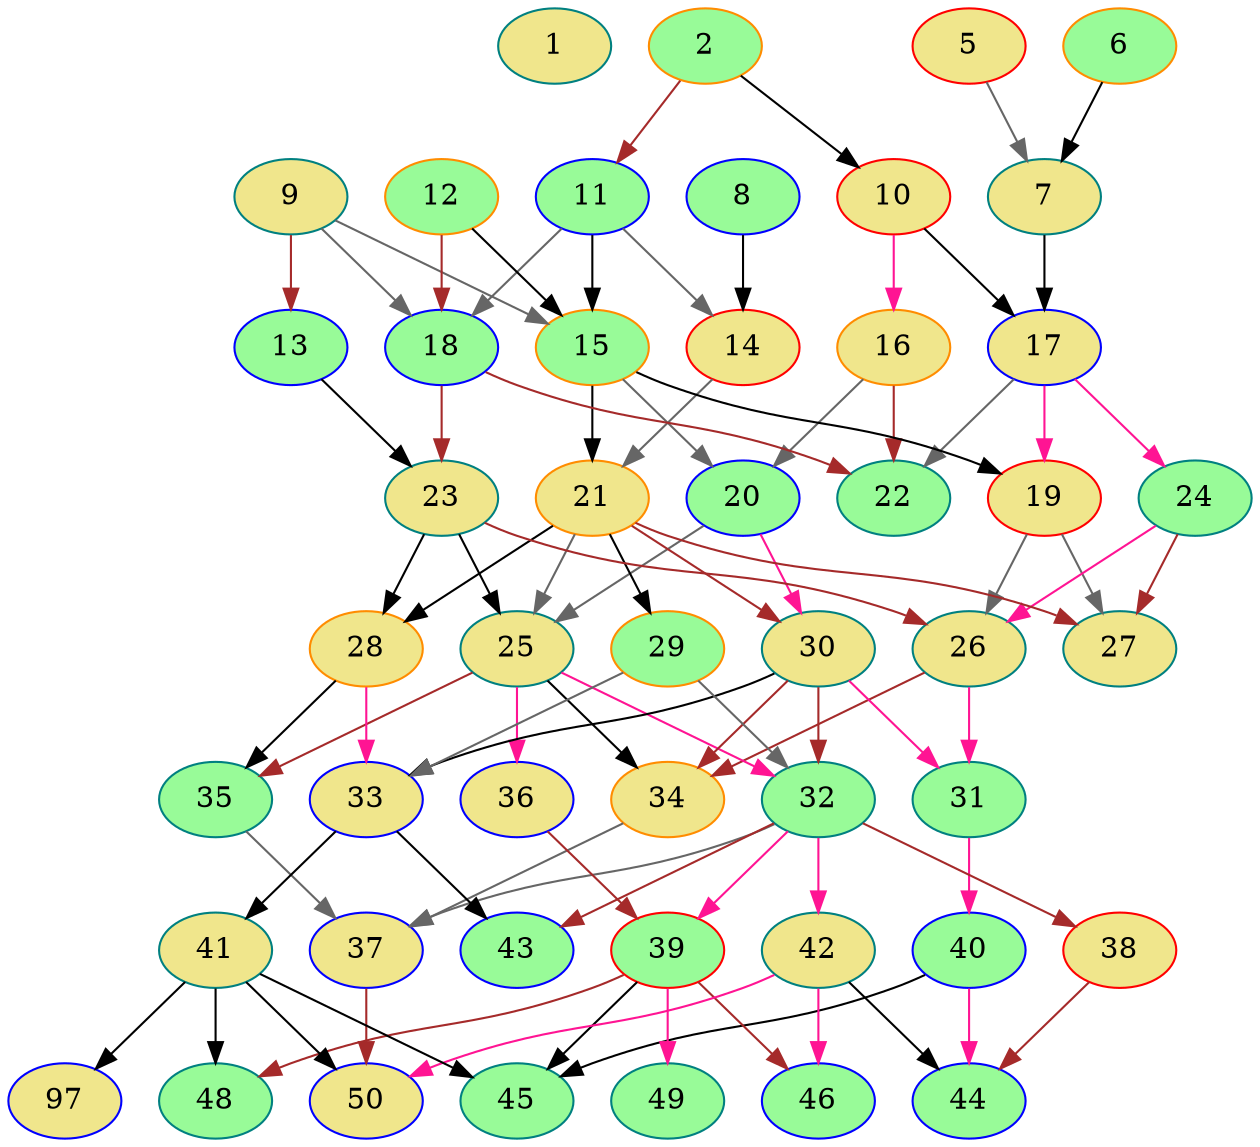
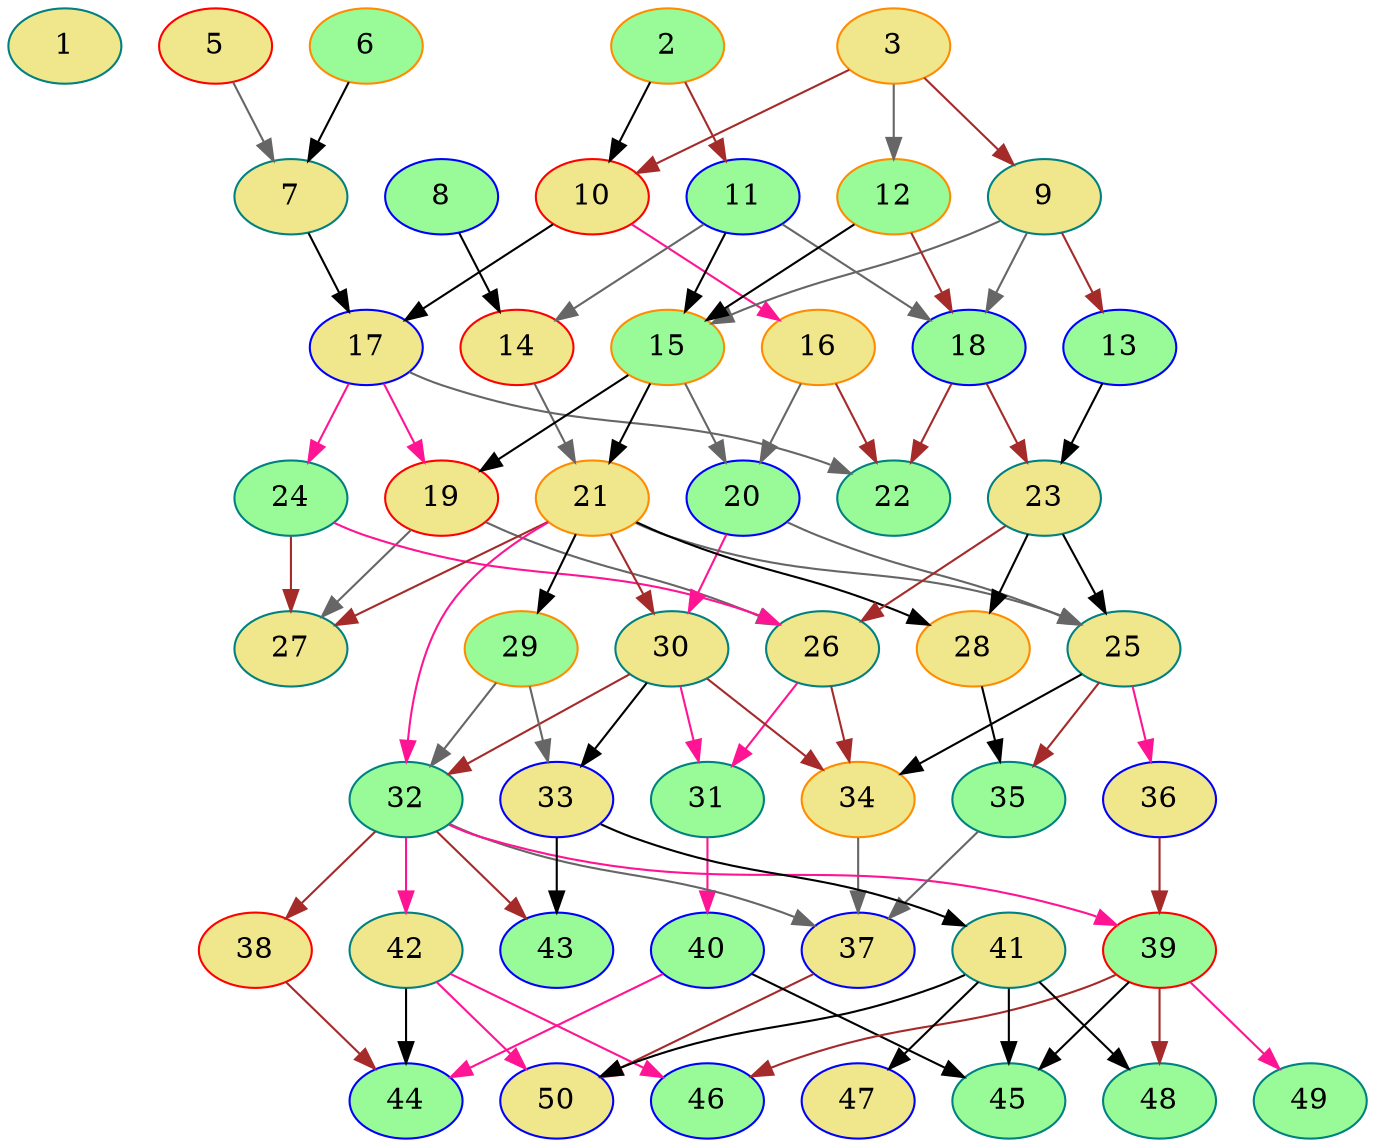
none -> (894, 46)
(366, 710) -> none
(668, 724) -> (446, 611)
(65, 1101) -> (858, 1101)
